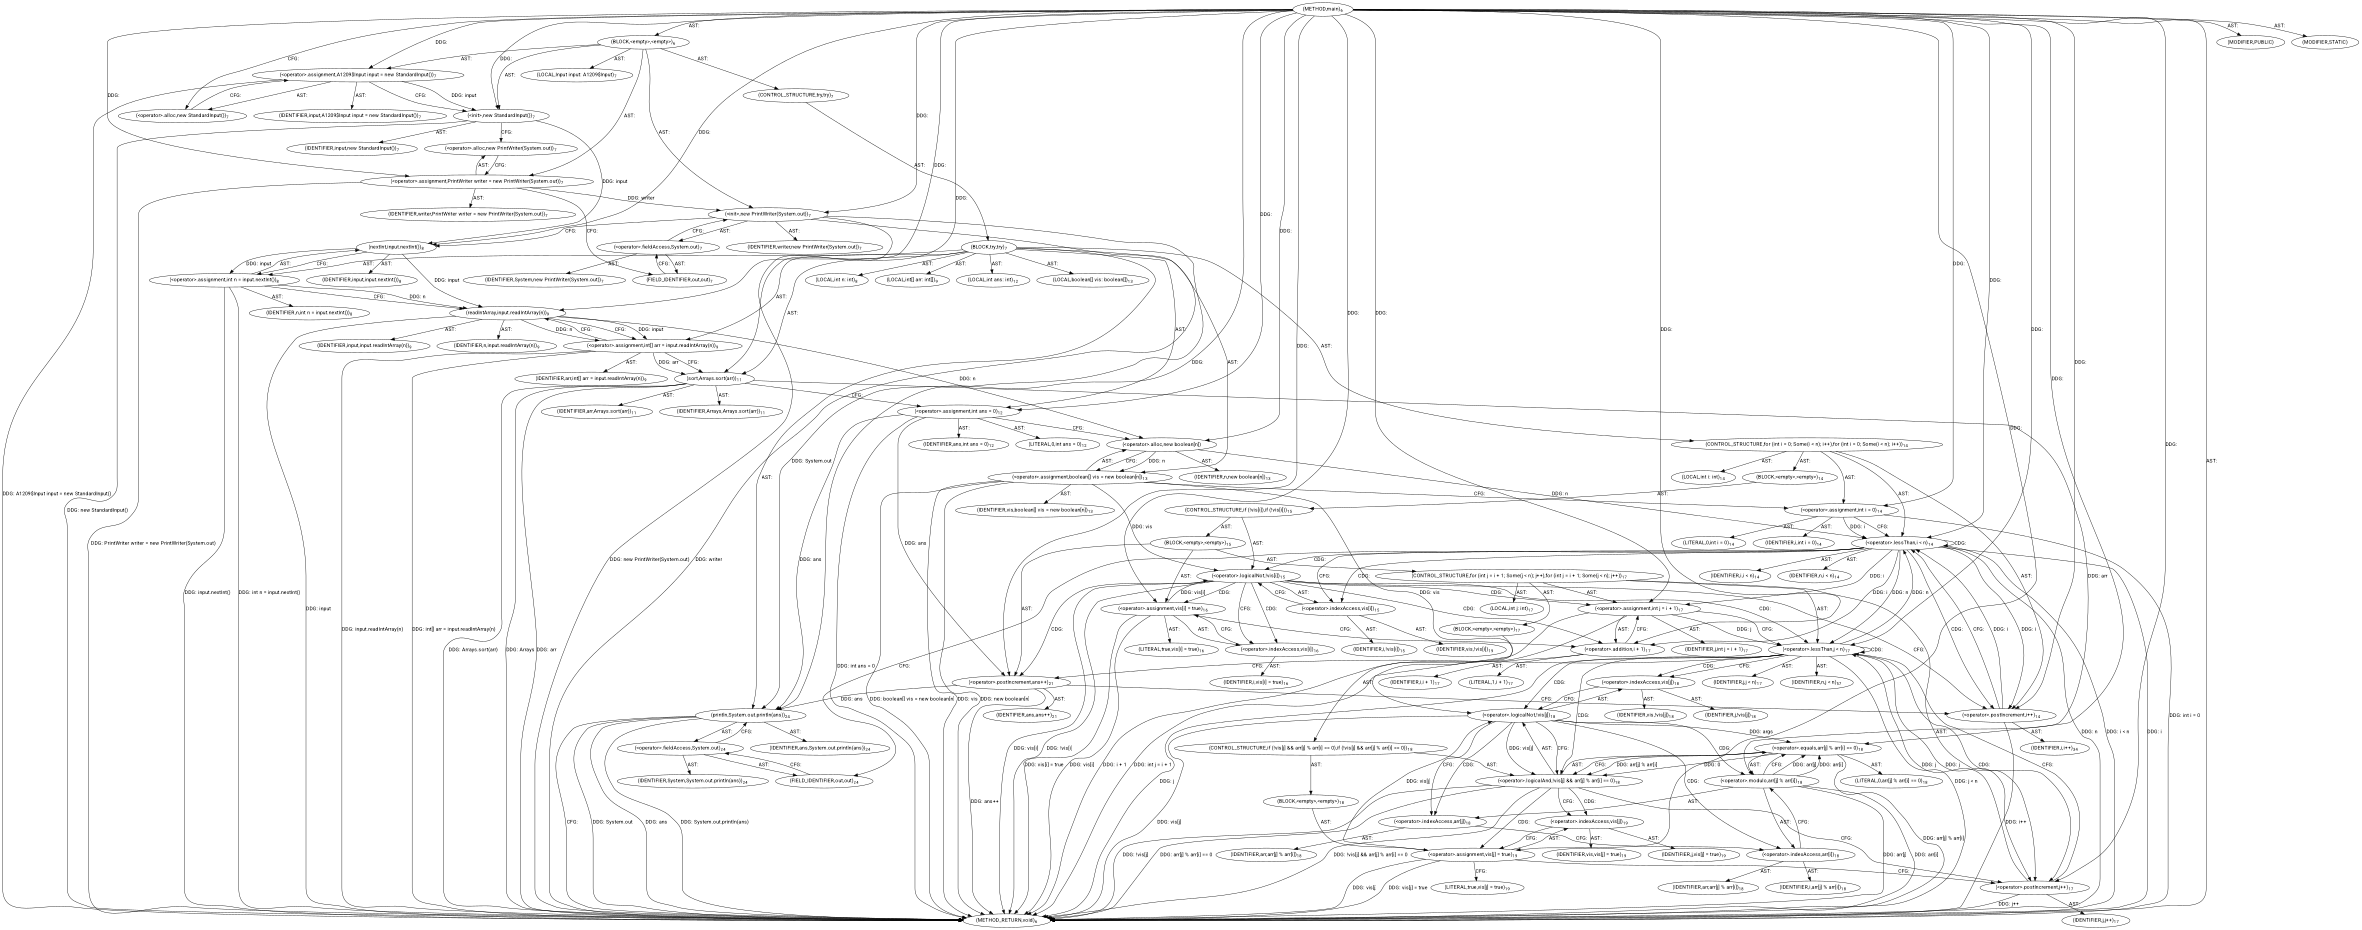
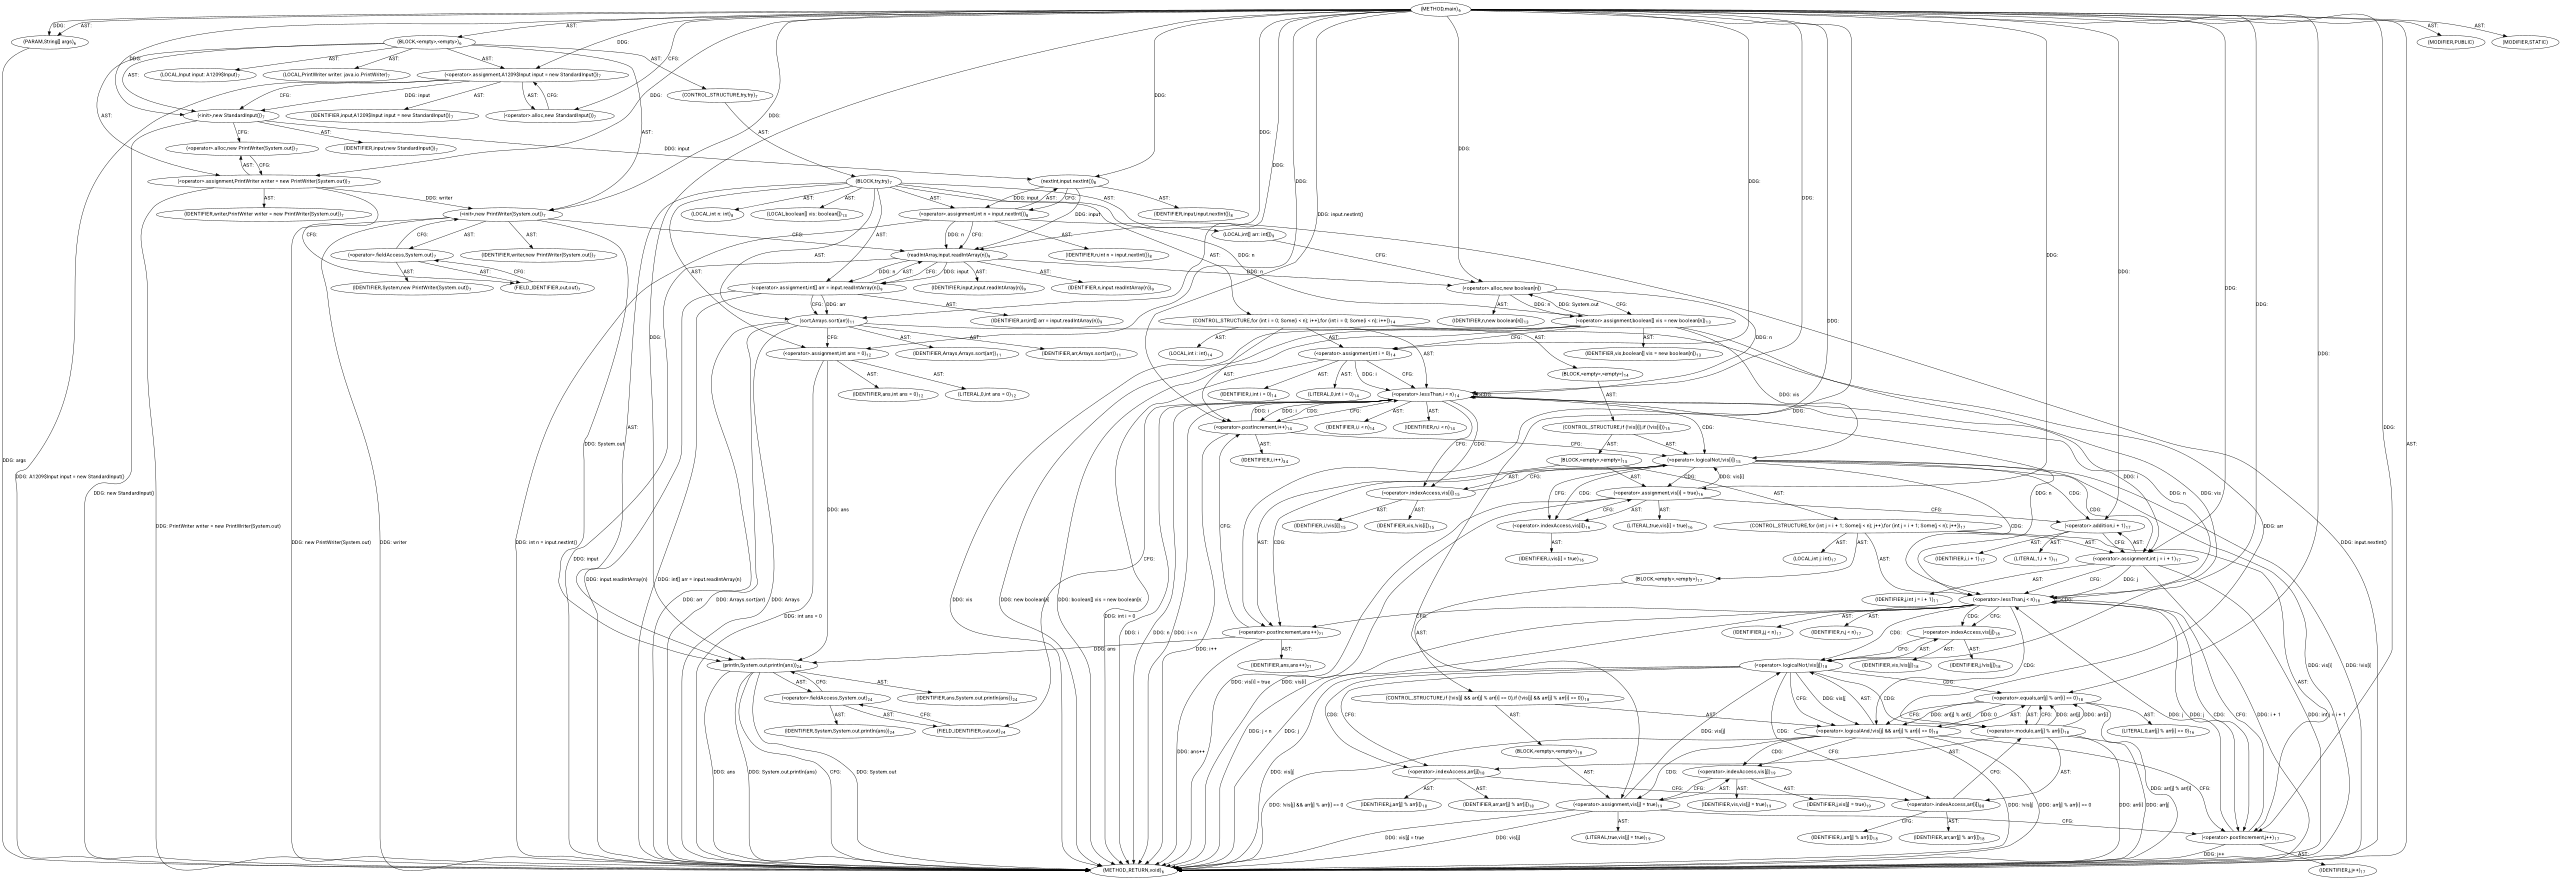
none -> (50, 42)
none -> (337, 75)
(590, 226) -> (724, 235)
(993, 280) -> none
(587, 330) -> (909, 272)
(1234, 362) -> (1246, 255)
(2082, 362) -> (1341, 215)
(1059, 428) -> (1372, 261)
(1108, 461) -> (1579, 305)
(907, 554) -> none
(1649, 590) -> (1477, 441)
(1803, 635) -> none
(1491, 649) -> (1432, 526)
(1746, 649) -> (1936, 599)
(1848, 649) -> (2038, 599)
(1511, 682) -> (2056, 559)
(1839, 682) -> (1859, 632)
(1761, 732) -> (1950, 682)
(1925, 781) -> (2192, 731)
none -> (1394, 805)
(1837, 854) -> (1982, 804)
(1482, 871) -> (1624, 821)
(1814, 871) -> (1908, 821)
